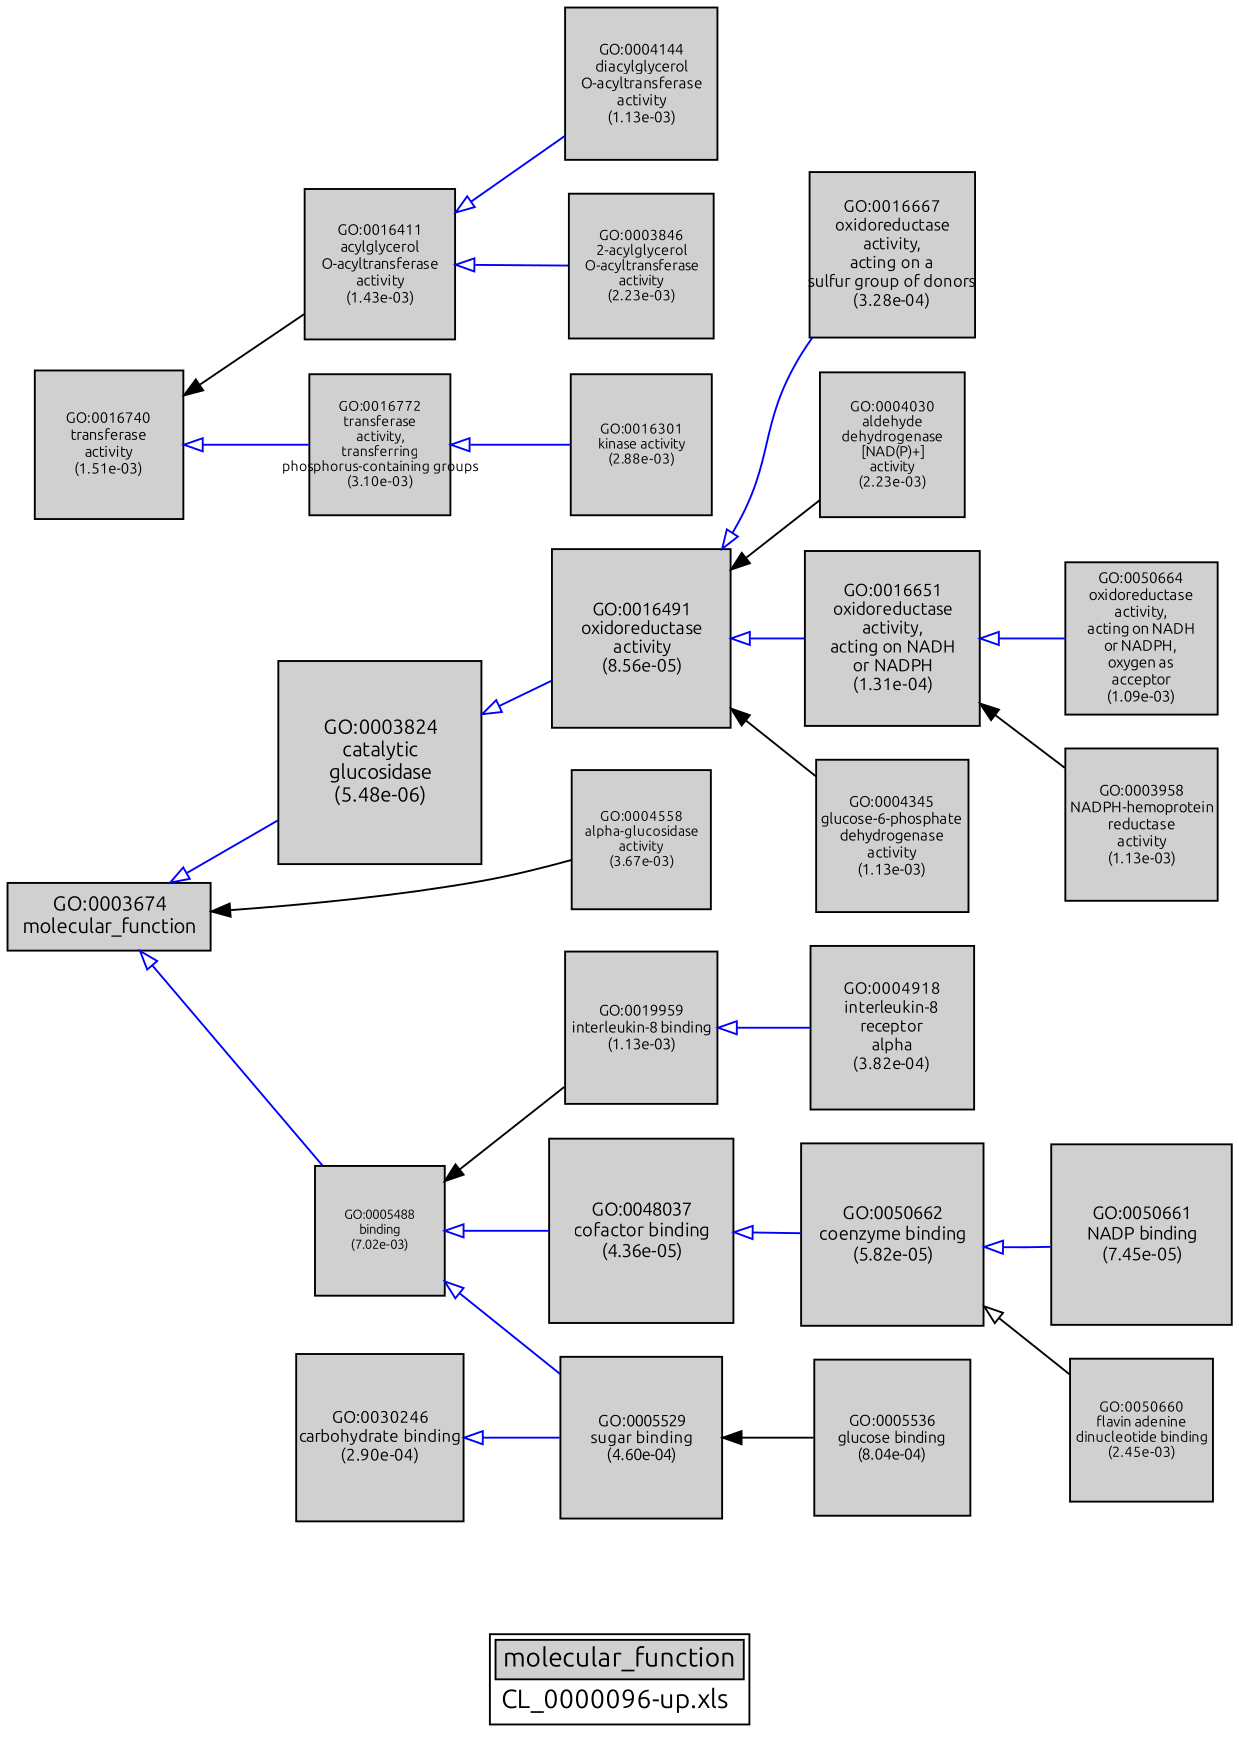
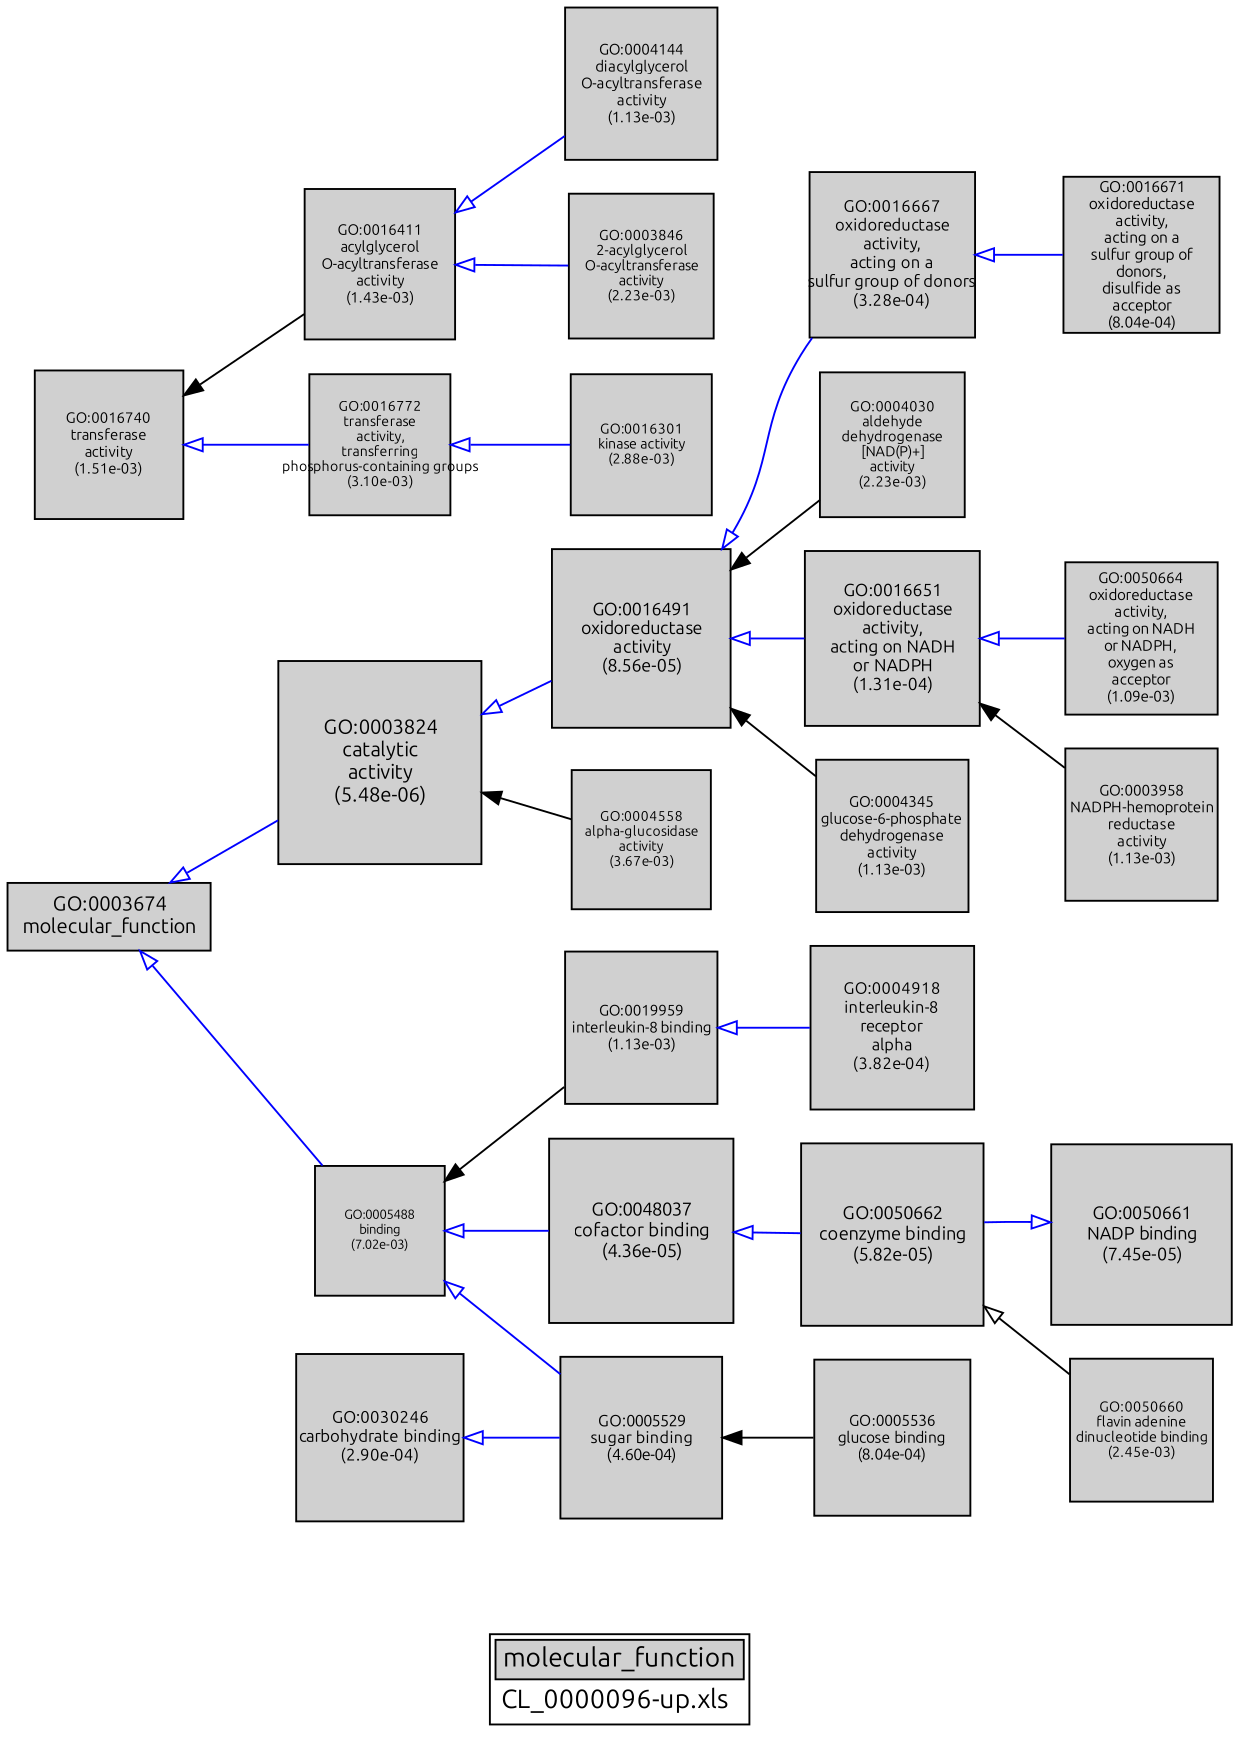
none -> (1141, 255)
(381, 773) -> (381, 773)
(402, 893) -> (536, 809)
(1027, 1247) -> (1008, 1222)
